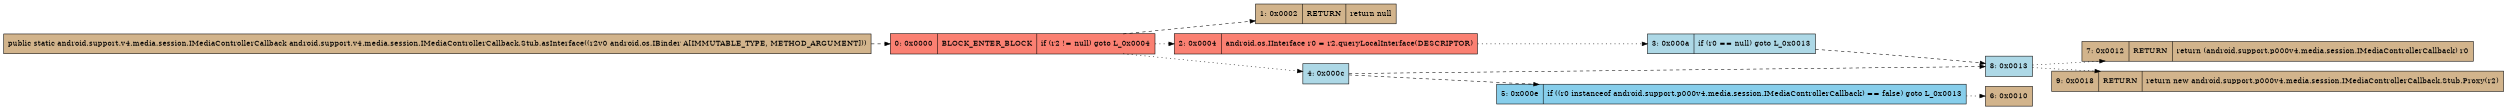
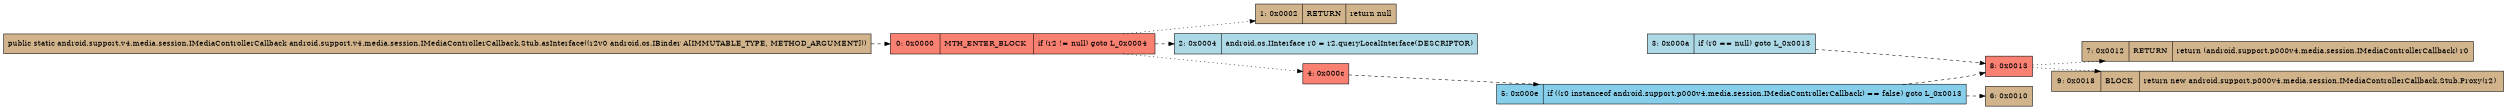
(1187, 28) -> (1187, 28)
(987, 44) -> (985, 44)
(1162, 44) -> (1162, 44)
(1326, 44) -> (1326, 44)
(1560, 44) -> none
(2009, 66) -> (2009, 66)
(1664, 70) -> (1941, 80)
(1326, 74) -> (1326, 74)
(2120, 81) -> (2119, 81)
(1973, 96) -> (1973, 96)
